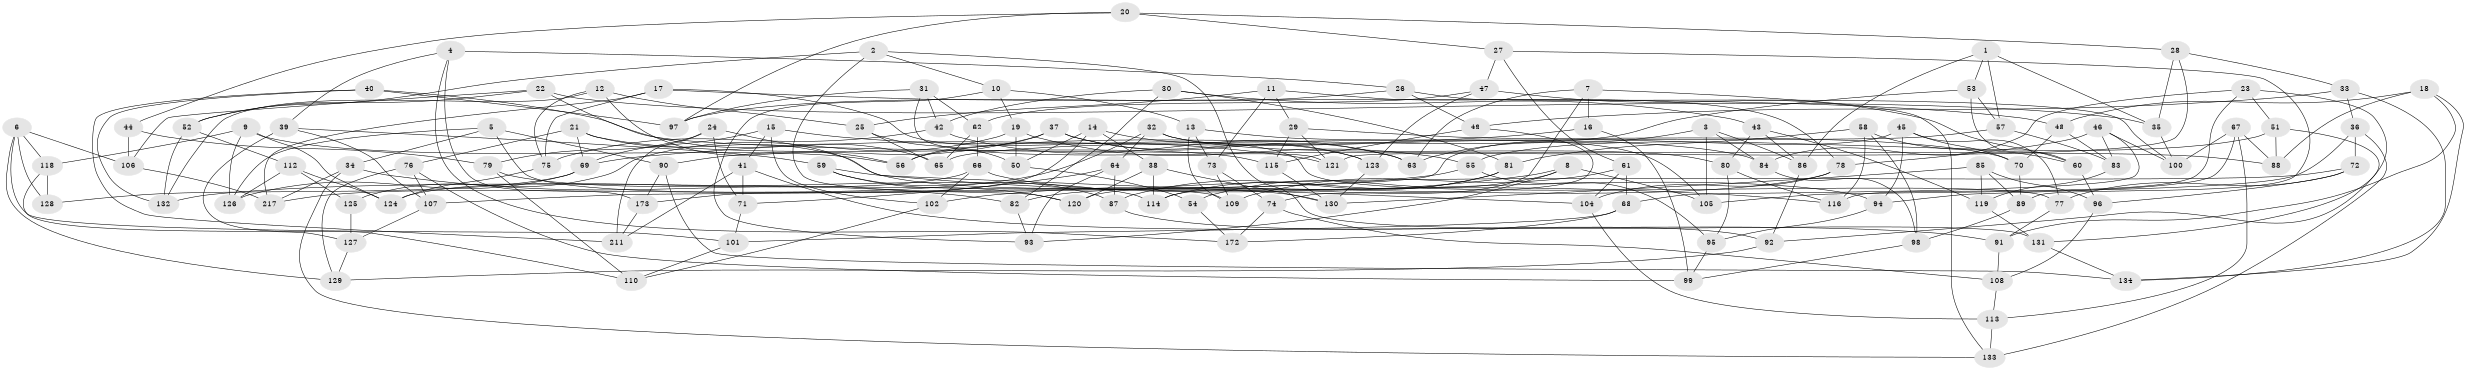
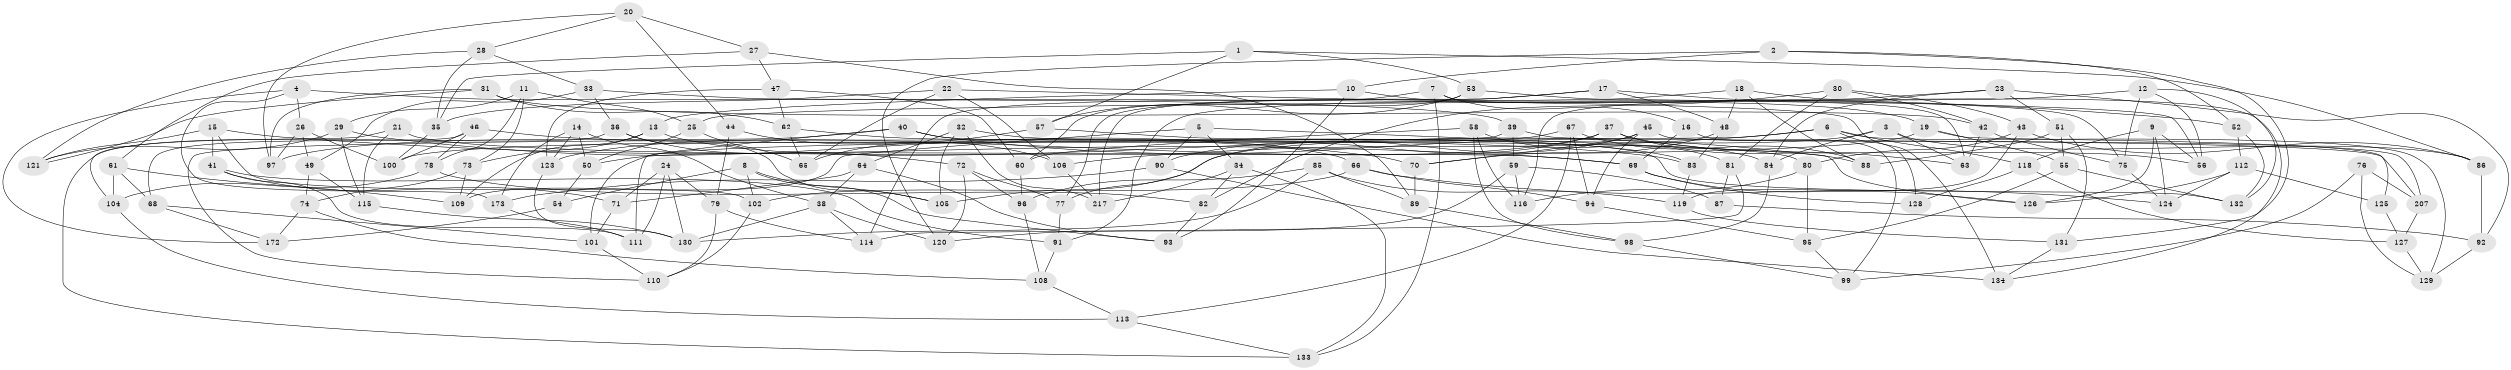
(492, 147) -> none
(1115, 185) -> (842, 185)
(431, 204) -> (2422, 204)
(617, 243) -> (636, 243)
